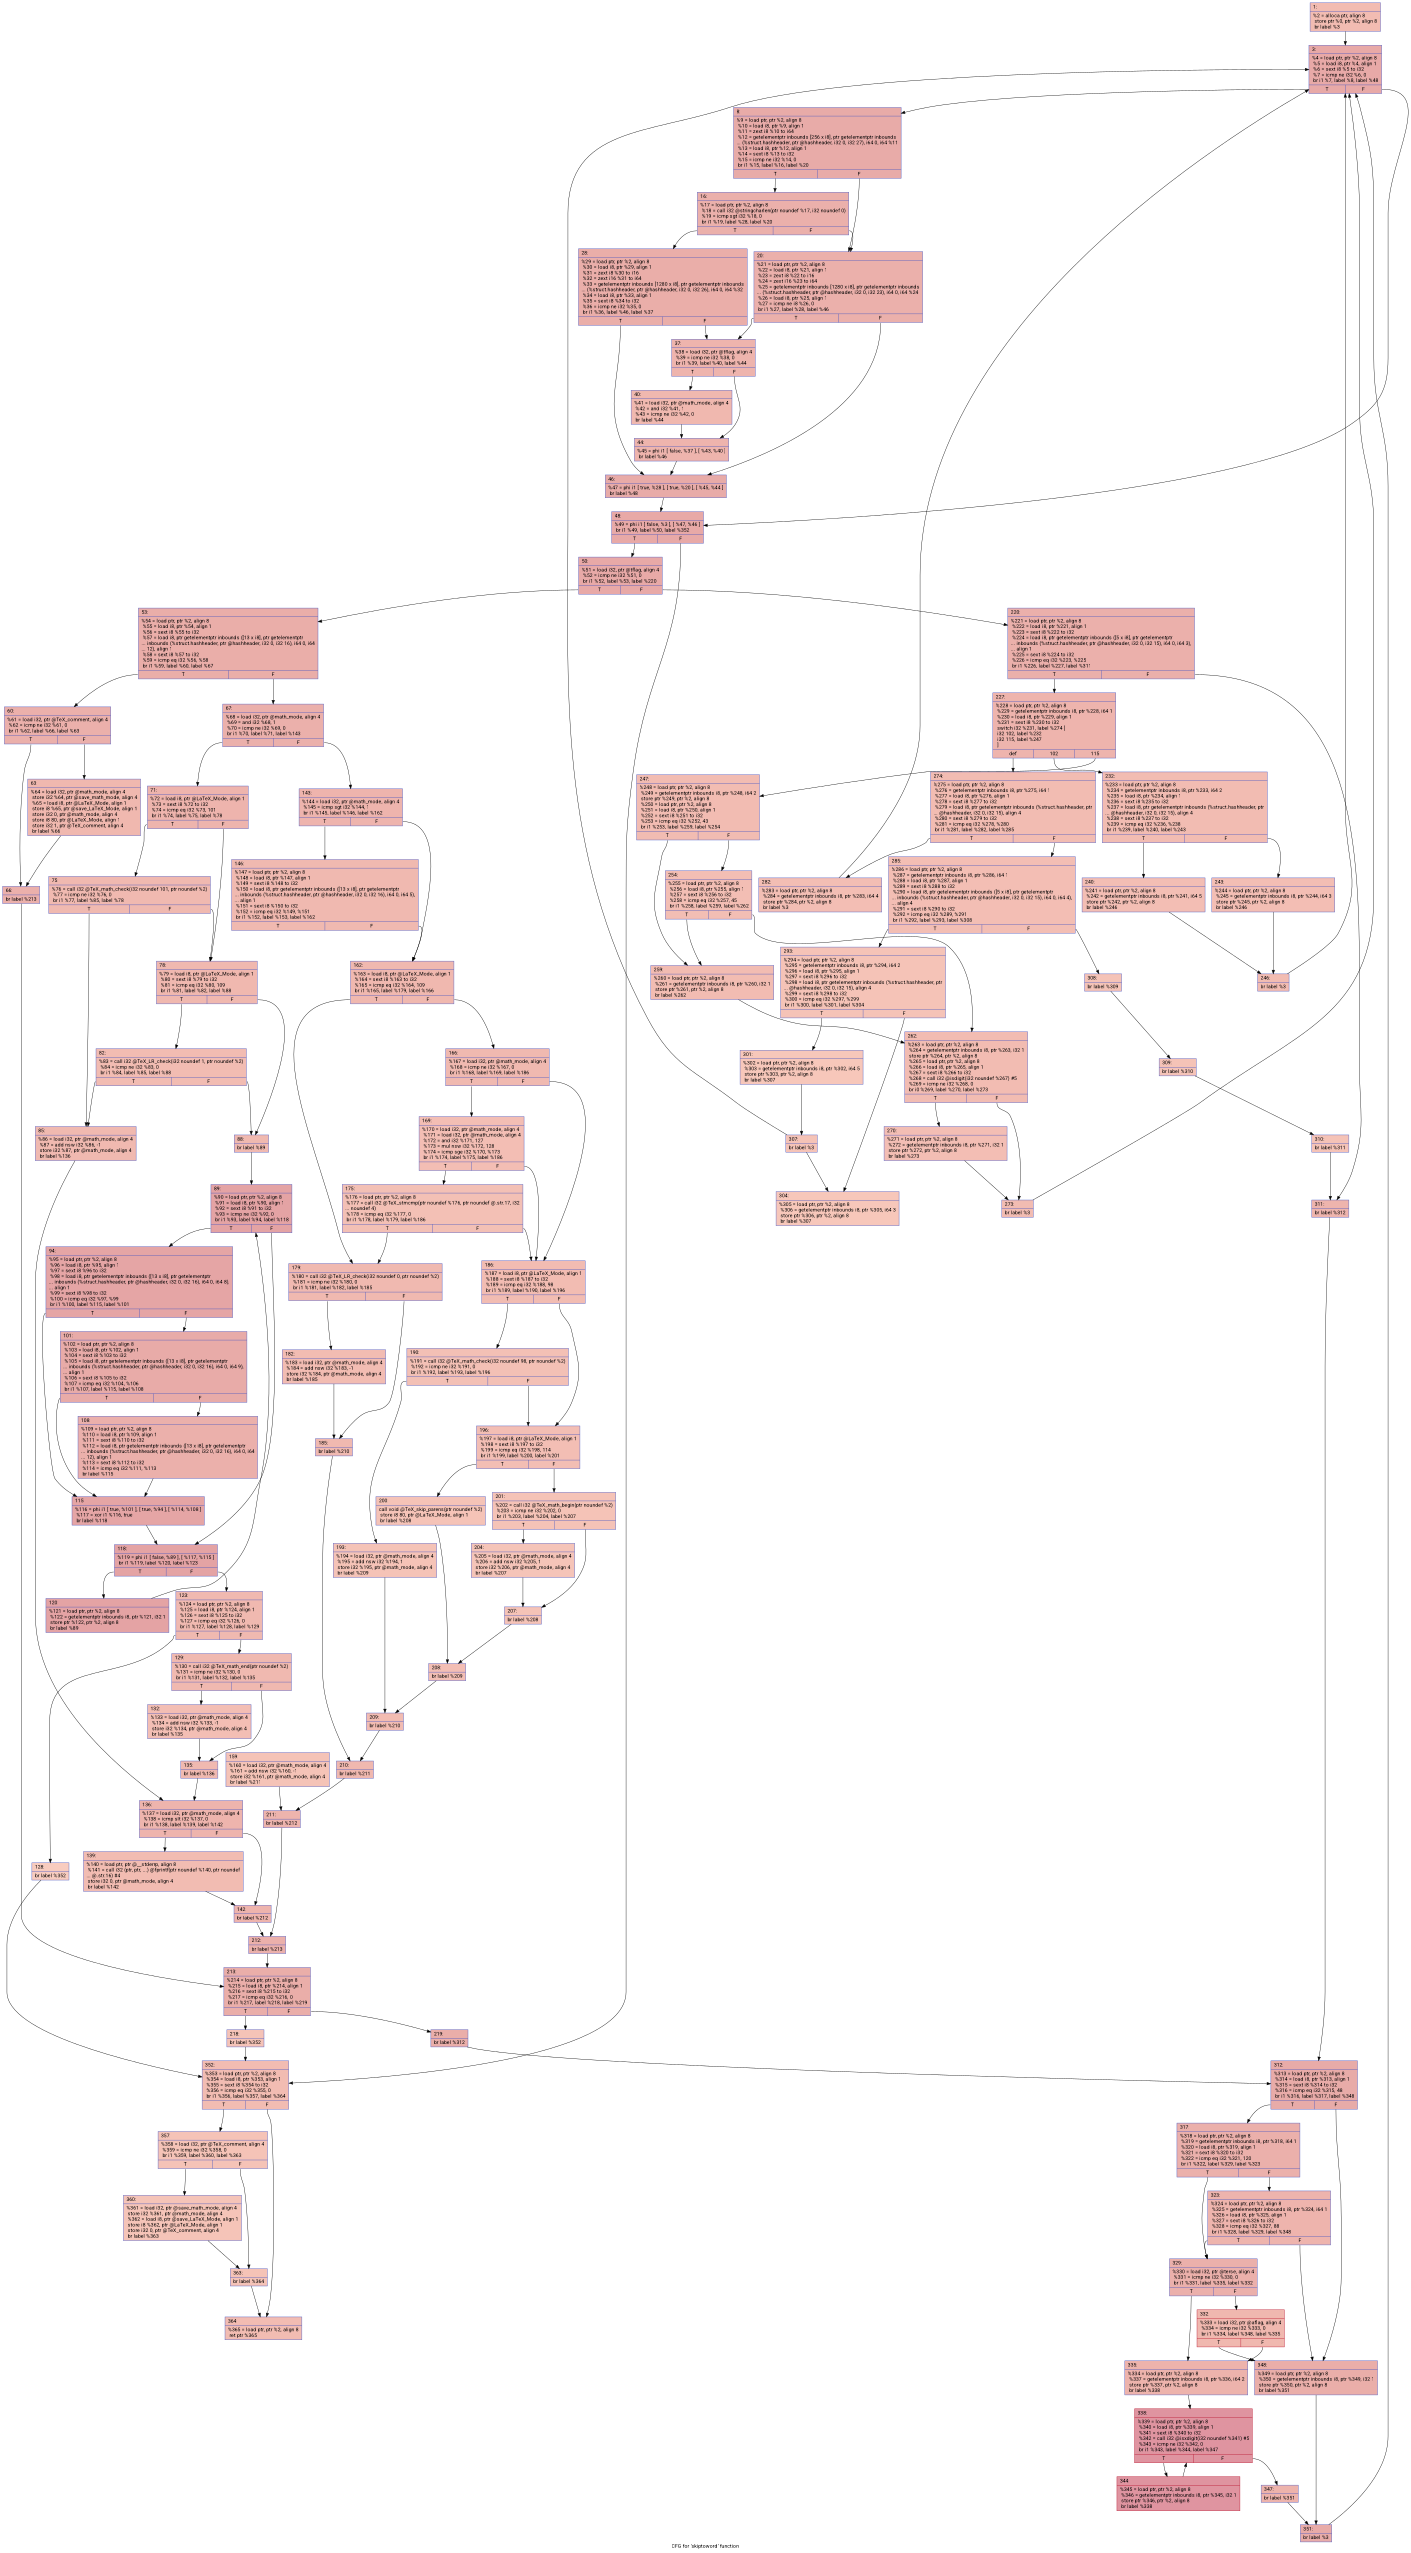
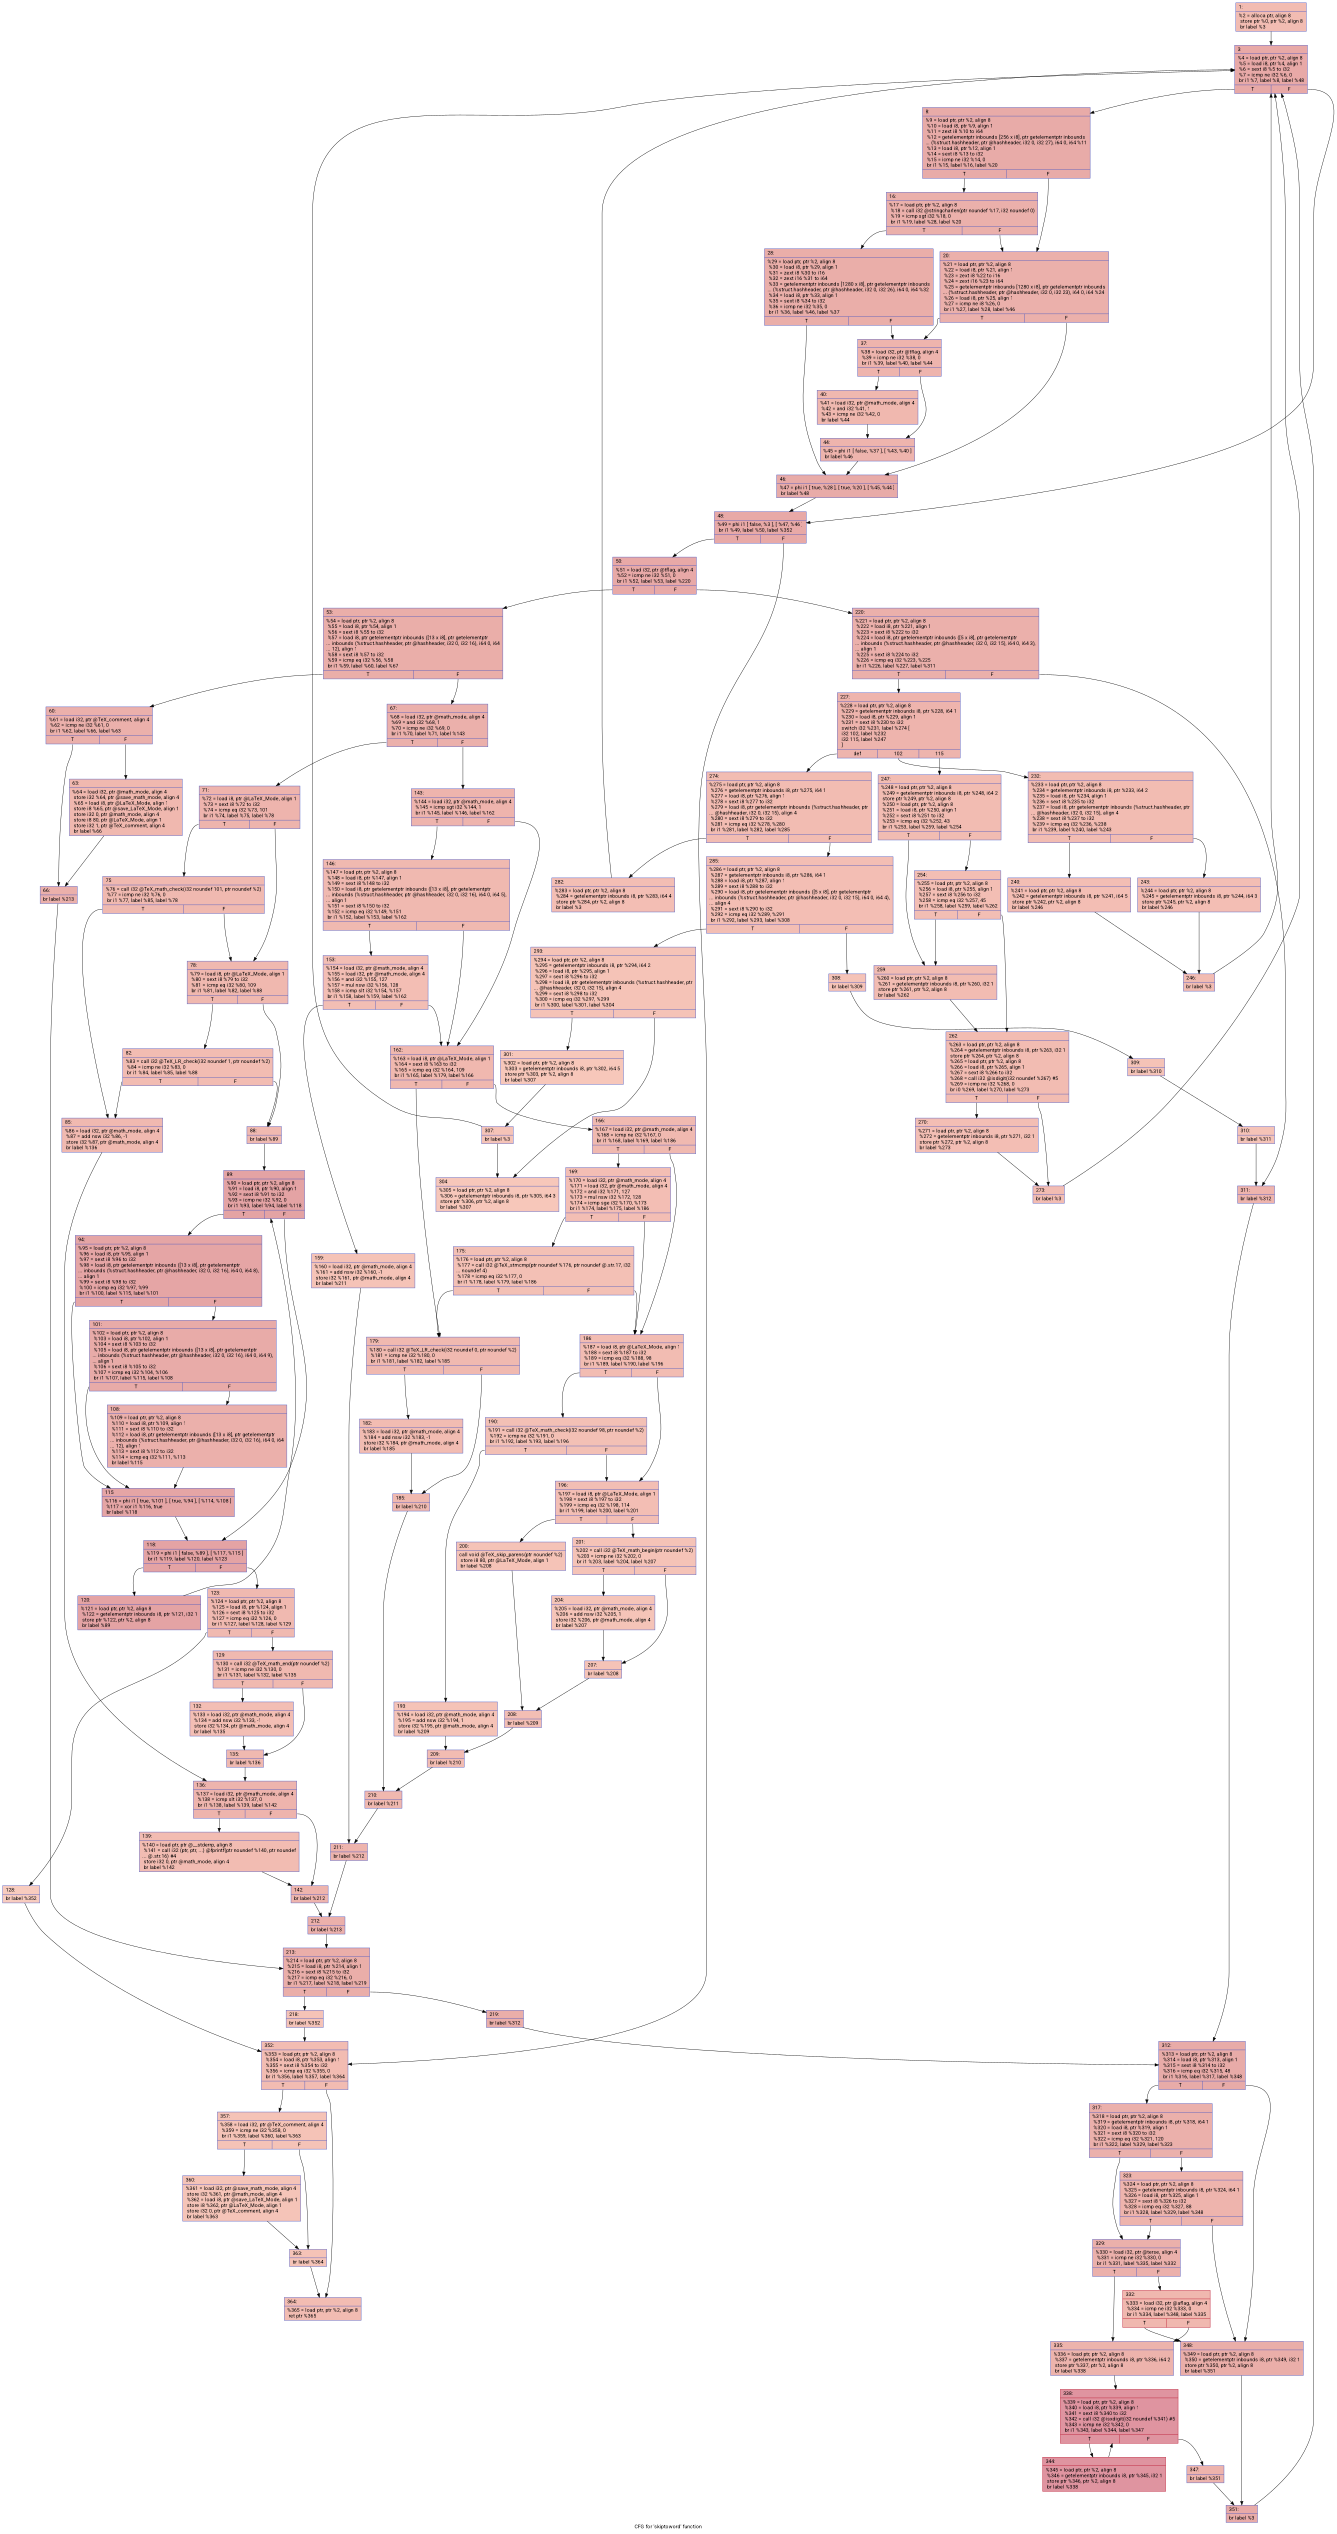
none -> (376, 982)
(1163, 2374) -> (1089, 2354)
